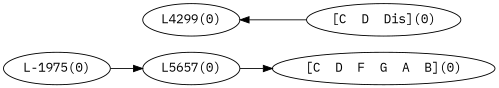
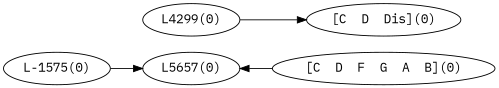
(278, 20) -> (269, 20)
(57, 69) -> (57, 69)
(252, 69) -> (261, 69)
